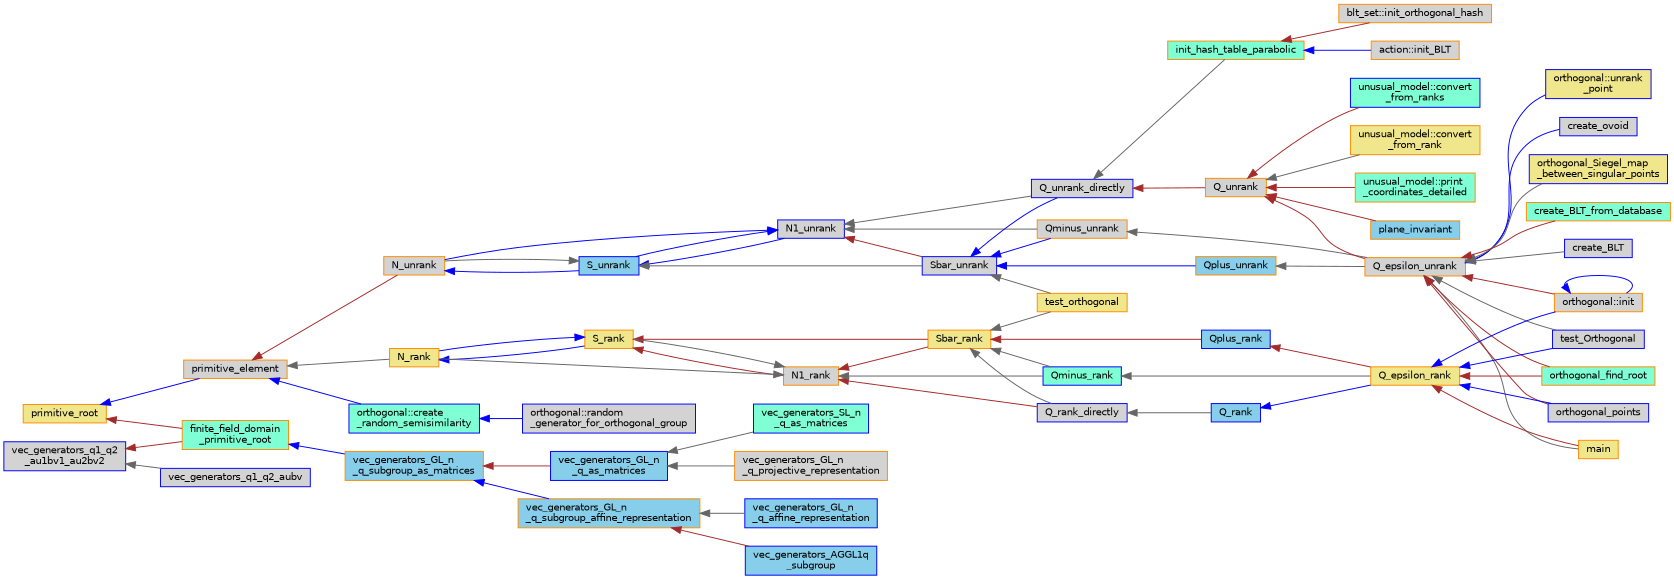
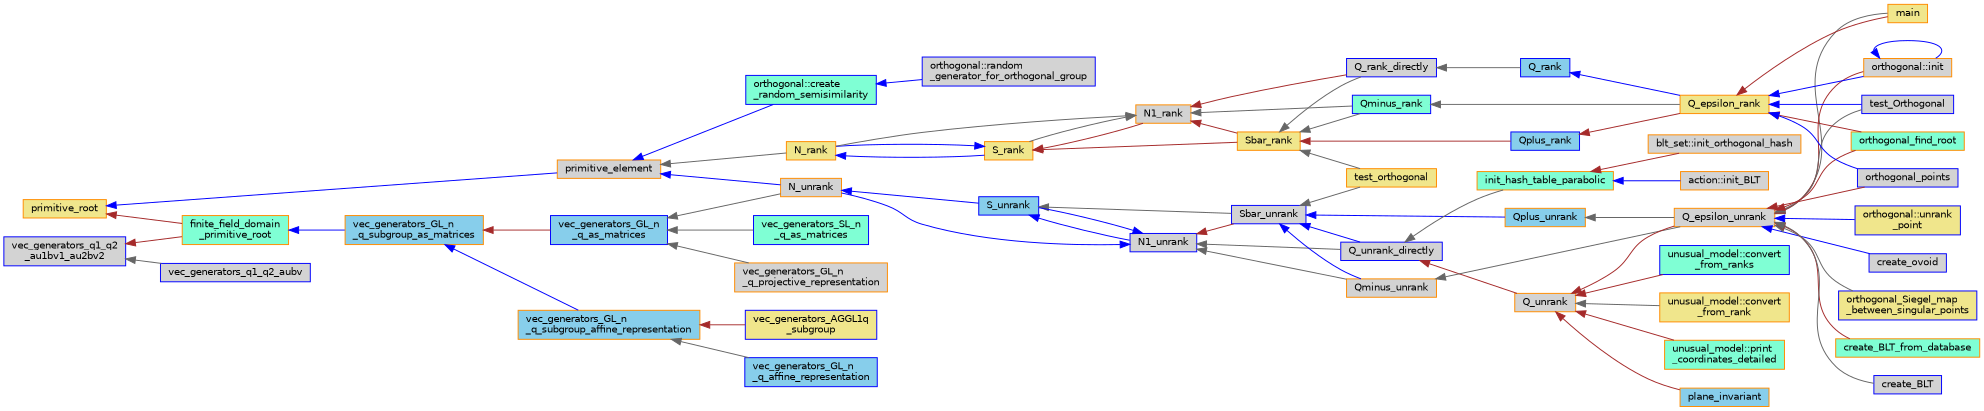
(507, 259) -> (729, 205)
(329, 315) -> (726, 180)
(811, 561) -> (811, 325)
